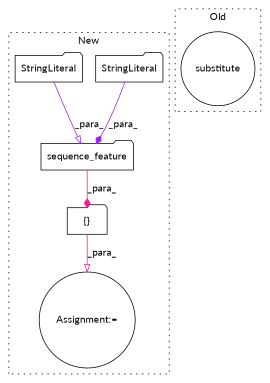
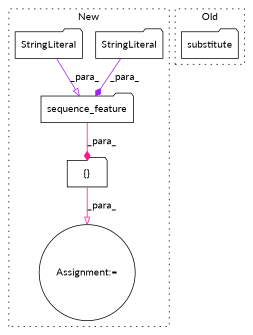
(218, 69) -> (210, 45)
